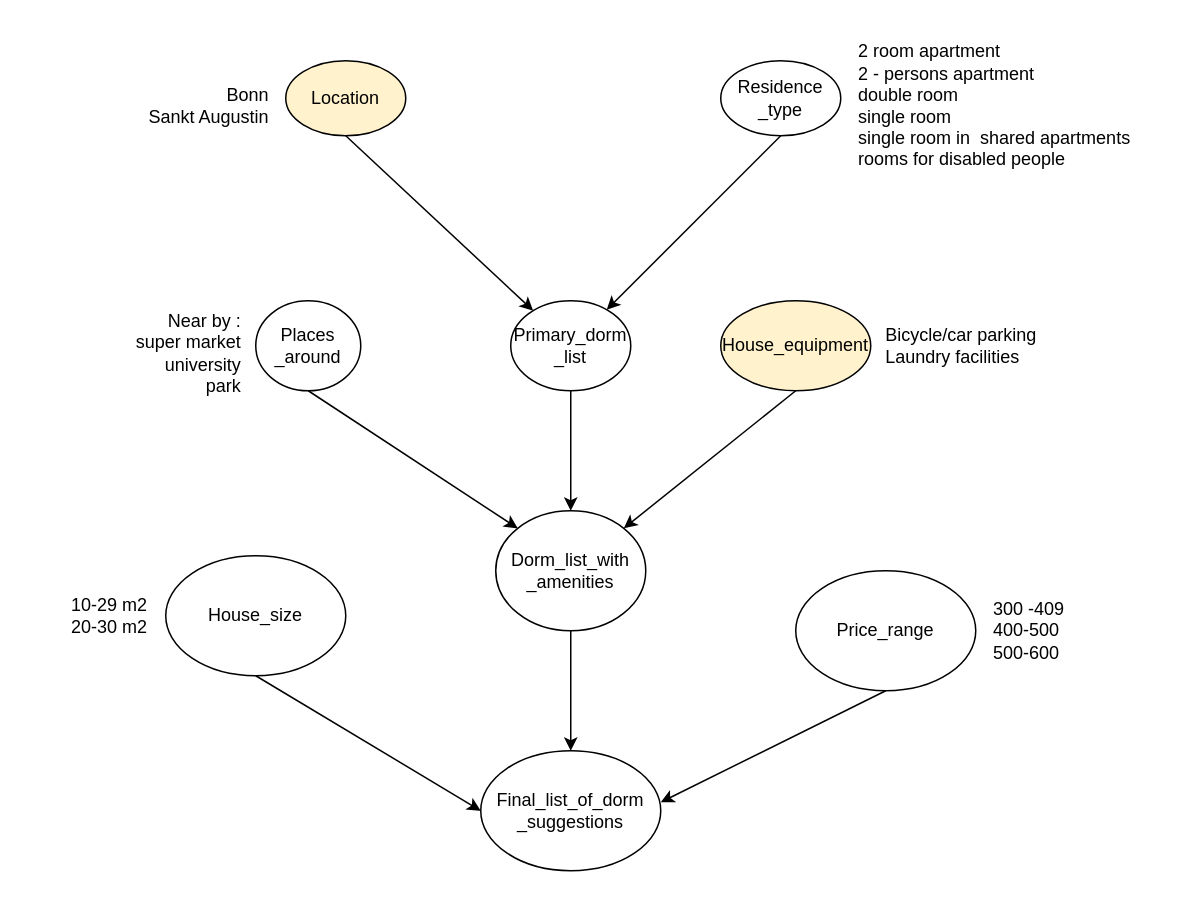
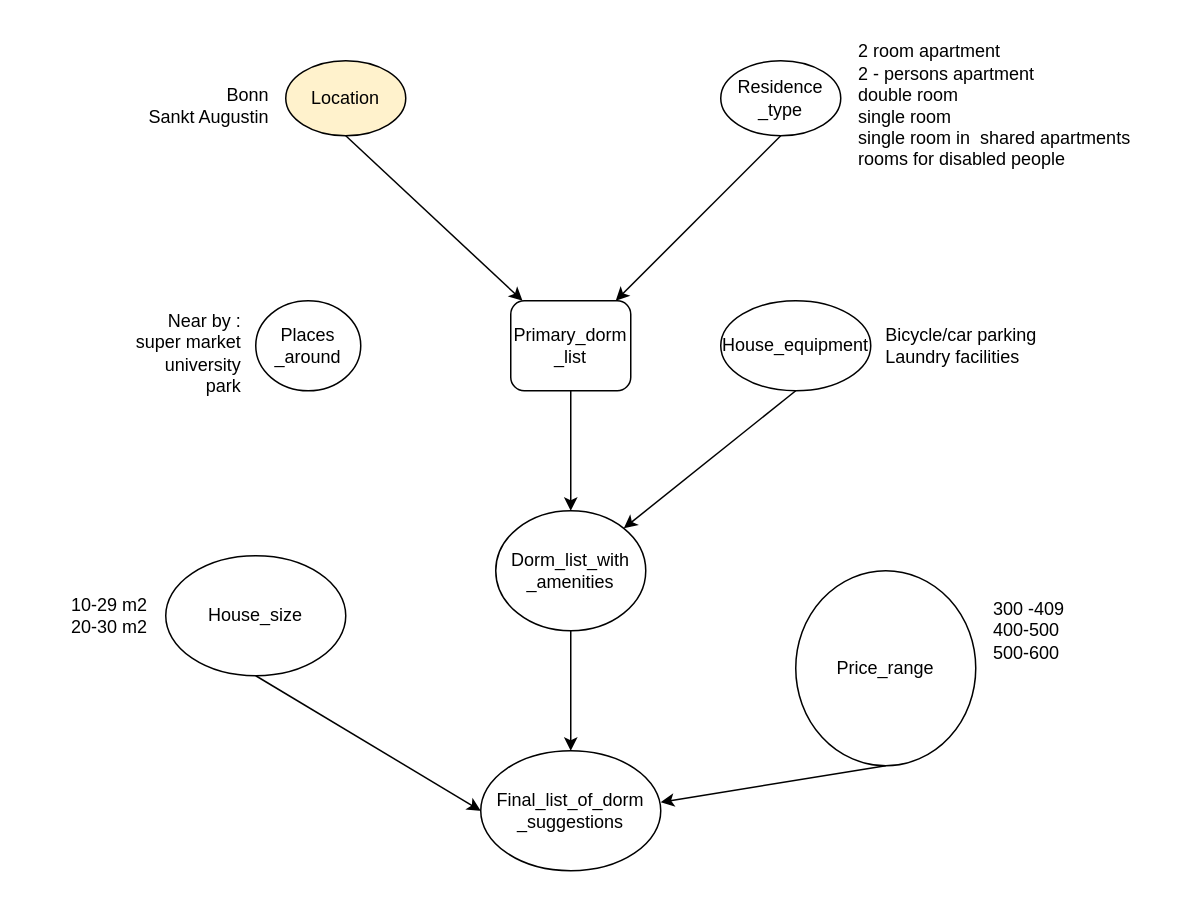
(571, 346) -> (571, 346)
(796, 346) -> (796, 346)
(409, 457) -> none
(886, 631) -> (886, 668)
